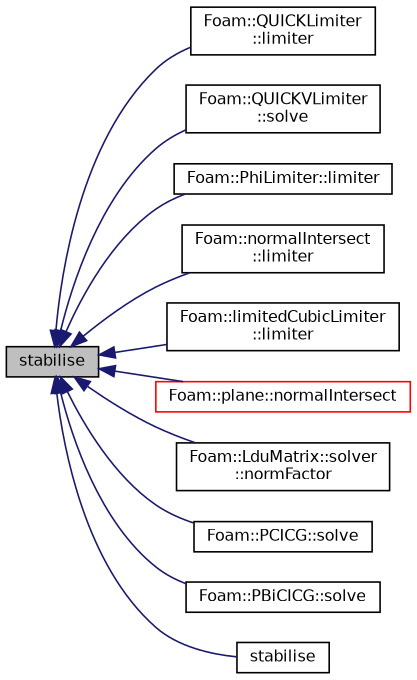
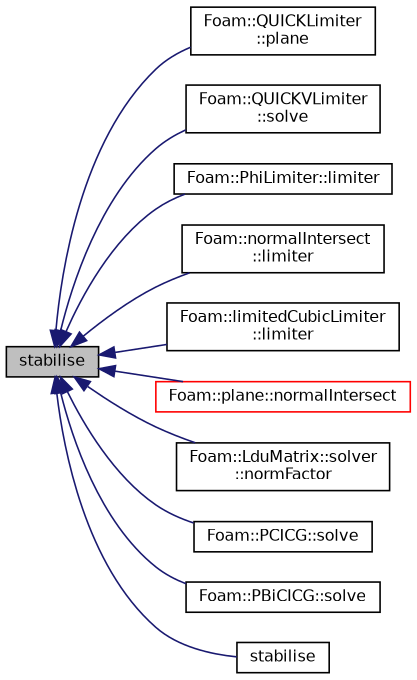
(283, 31) -> (283, 31)
